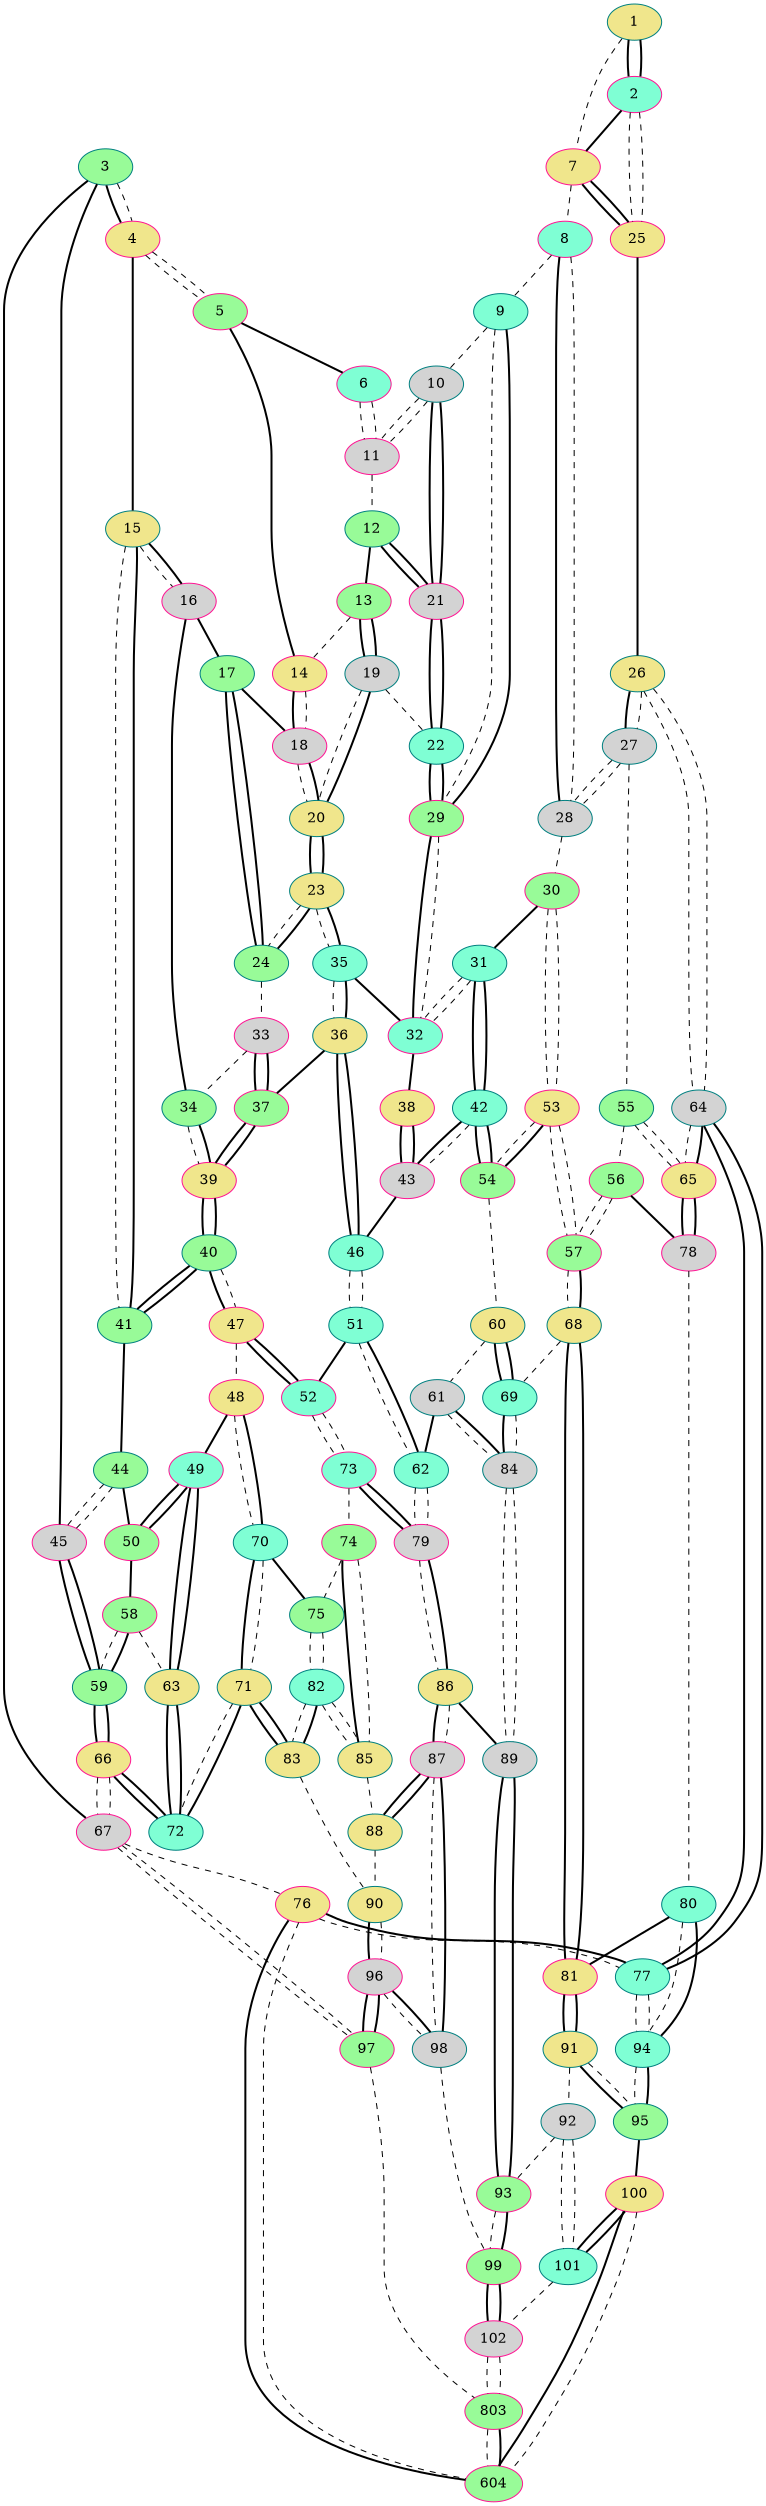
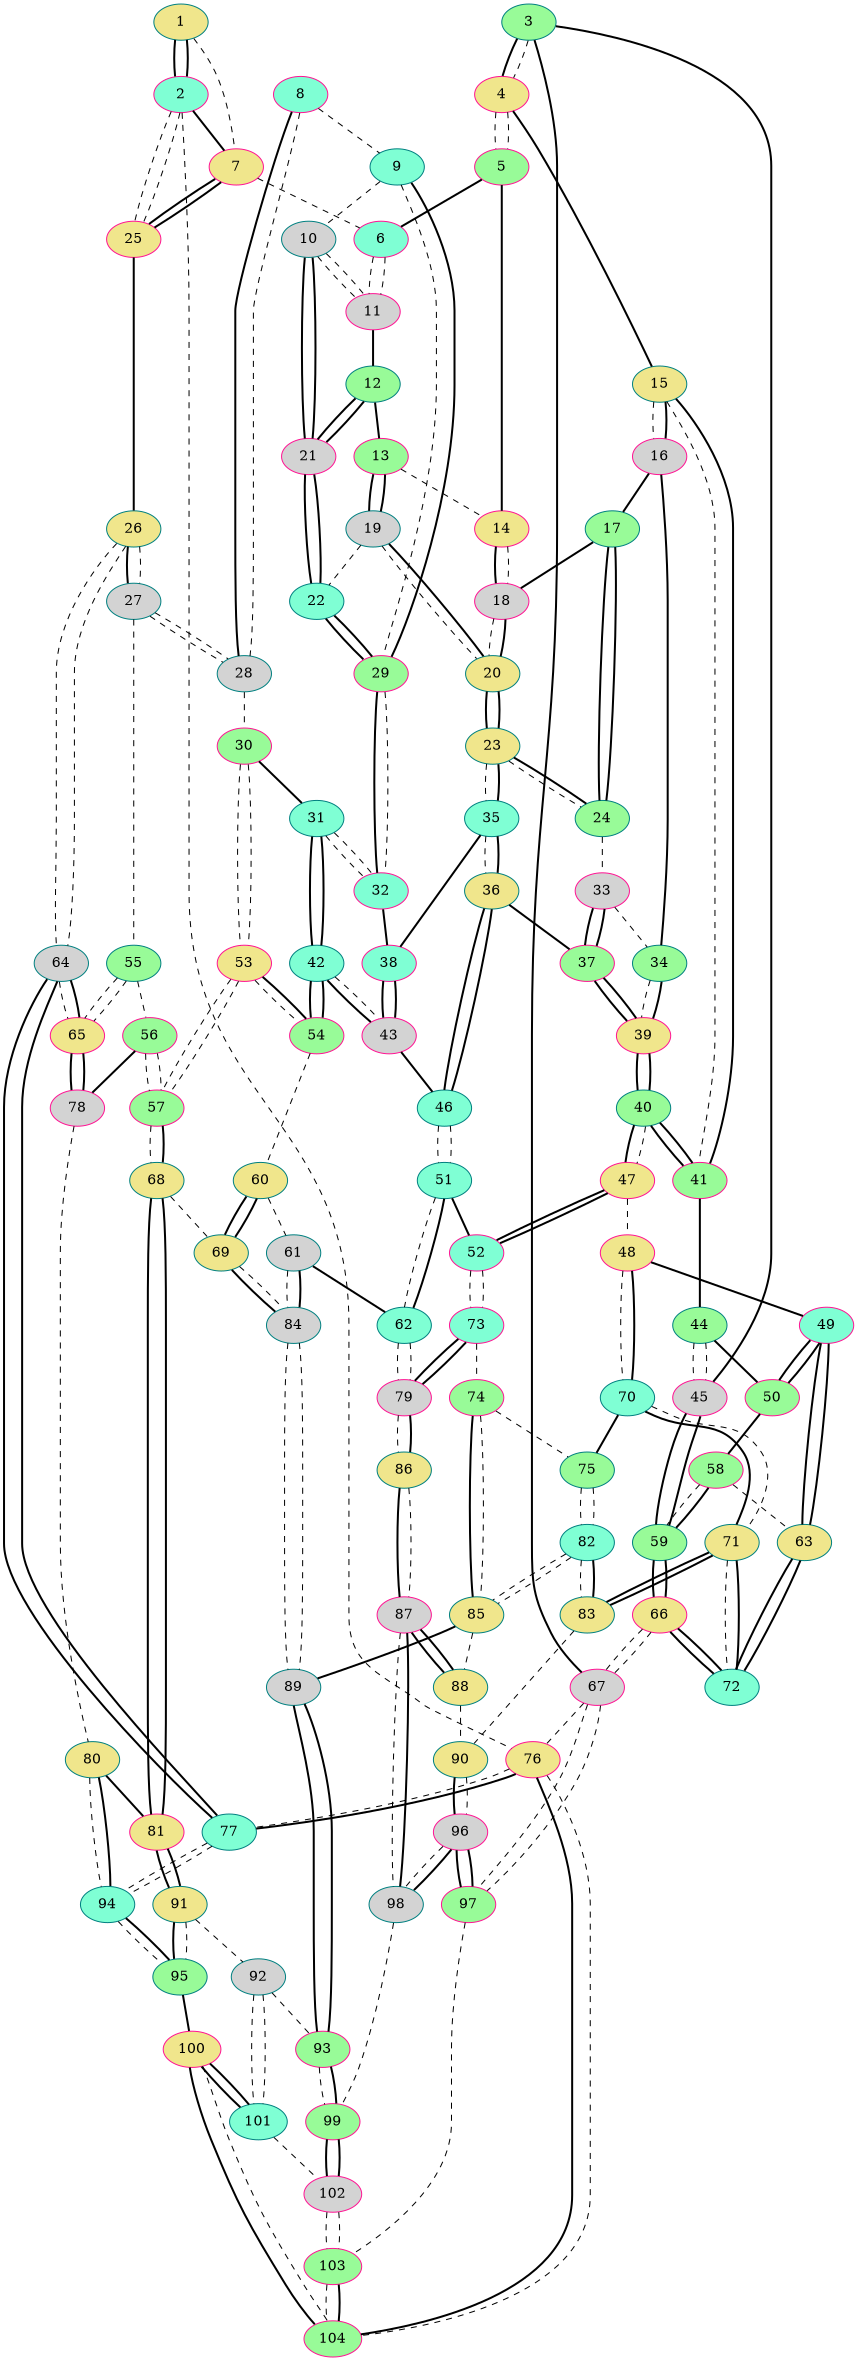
(569, 203) -> (309, 203)
(372, 493) -> (373, 348)
none -> (206, 991)
(378, 1000) -> (440, 891)
(407, 1108) -> (389, 963)
(125, 1325) -> (700, 1181)
(510, 1398) -> (221, 1253)
(478, 1724) -> (387, 1654)
(689, 1905) -> (93, 1760)
(494, 2411) -> (333, 2267)
(494, 2484) -> (333, 2339)
